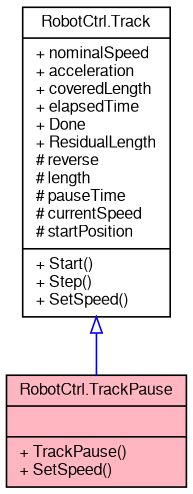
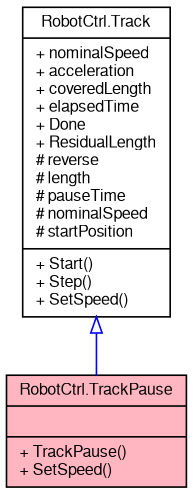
(89, 214) -> (92, 214)
